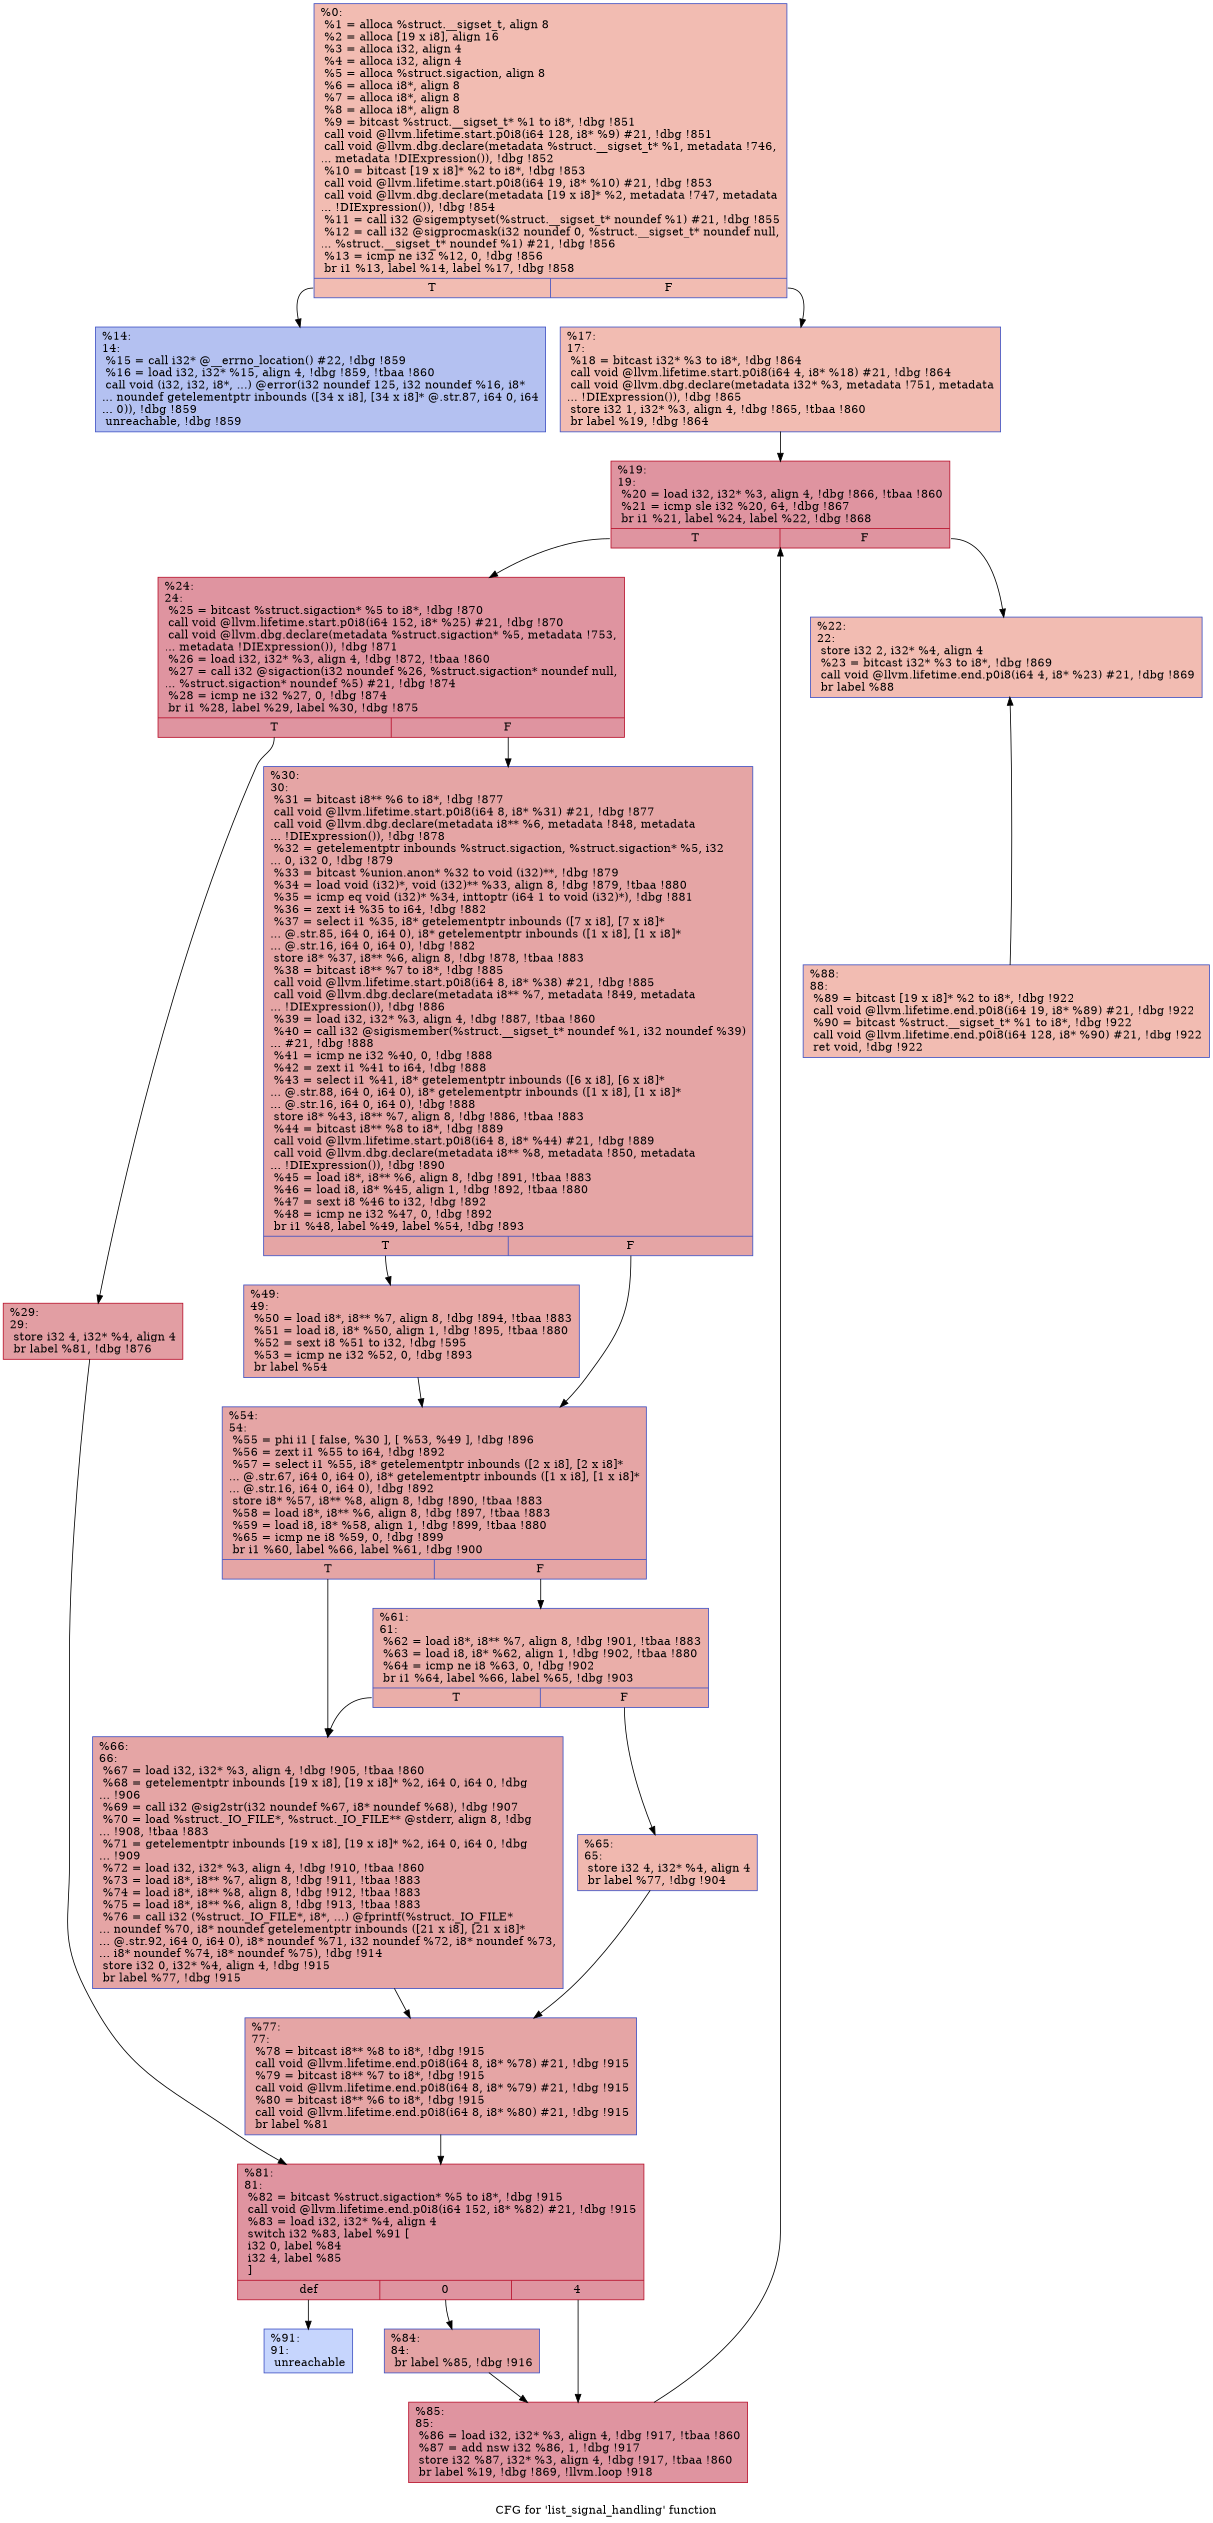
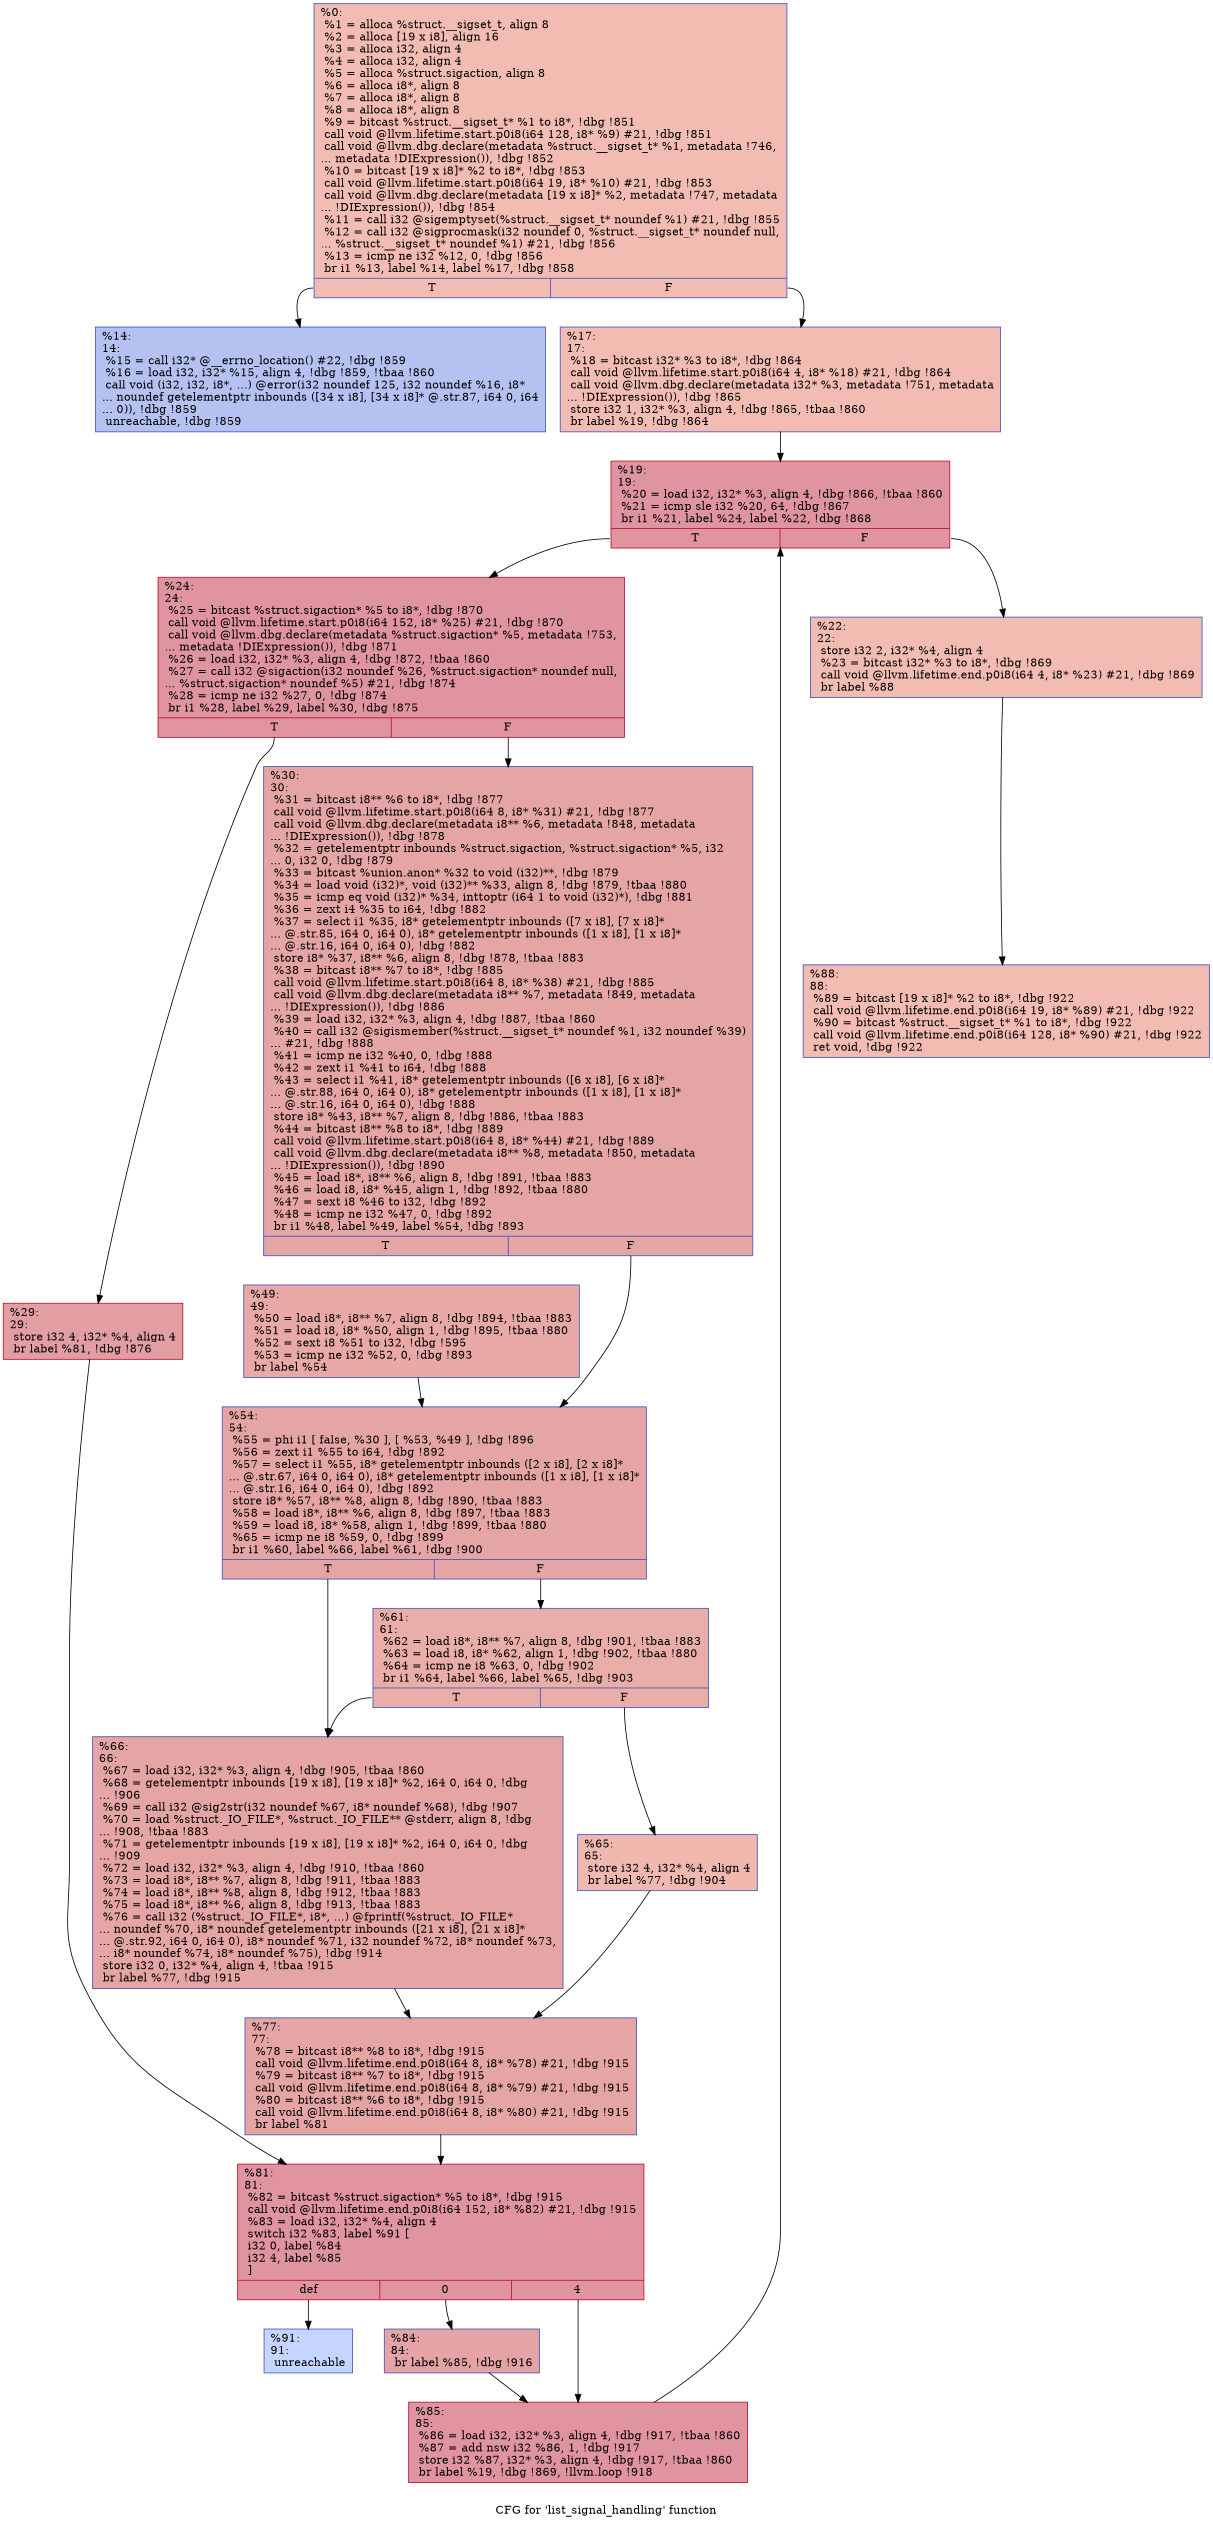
(1012, 835) -> (1001, 827)
(386, 1267) -> none
(215, 1966) -> (217, 1966)
